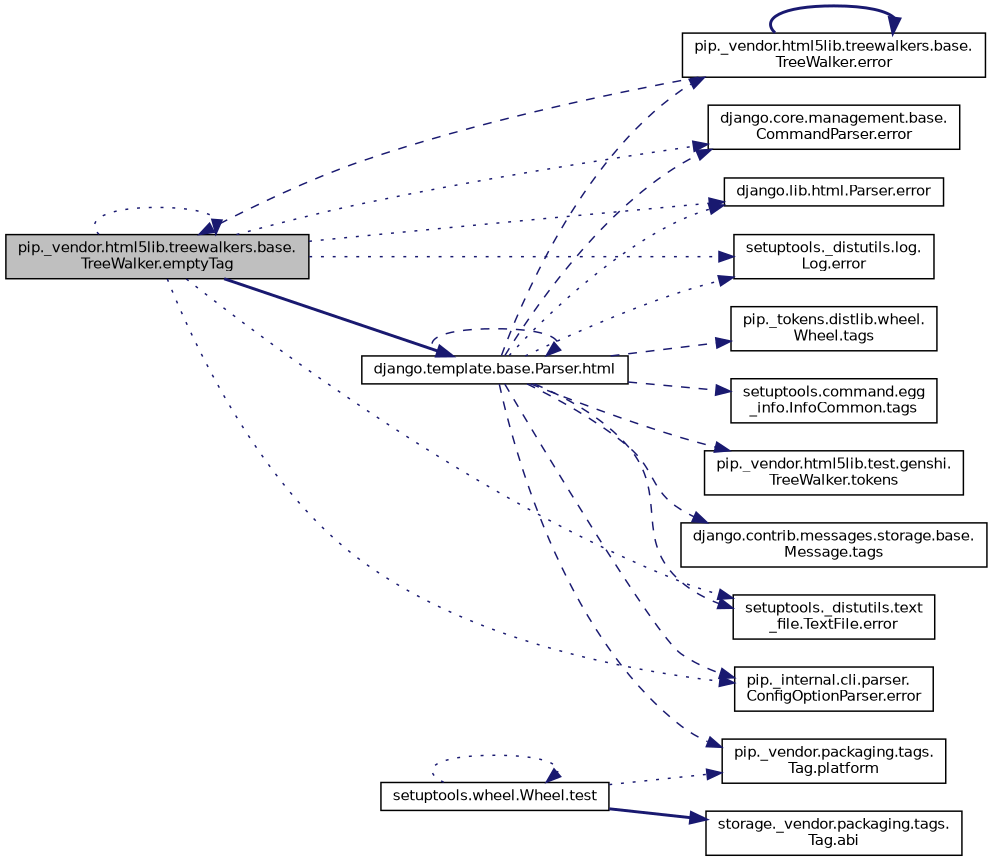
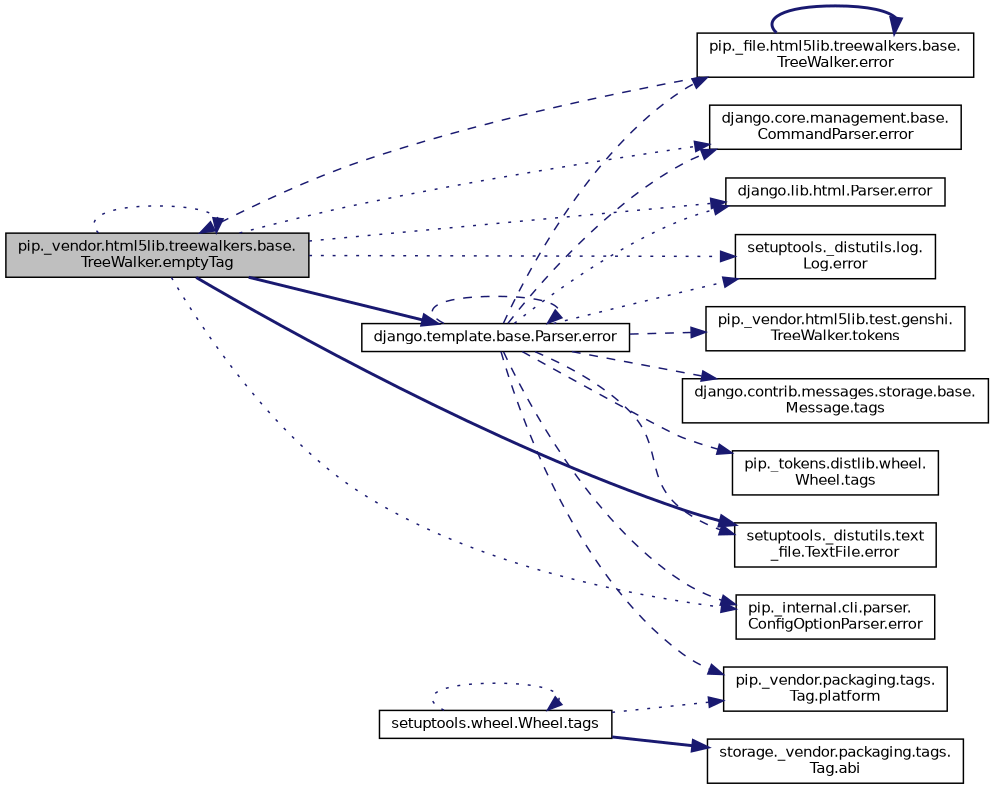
(834, 55) -> (835, 55)
(495, 370) -> (496, 338)
(834, 401) -> none
(440, 457) -> (452, 413)
(495, 796) -> (496, 724)
